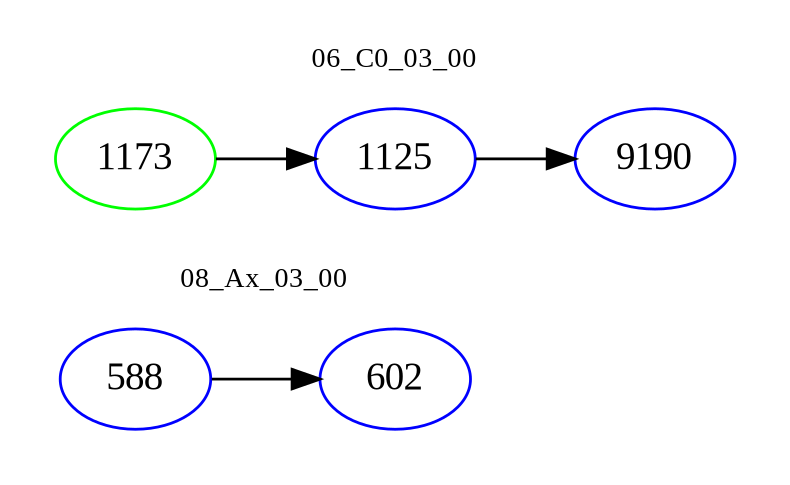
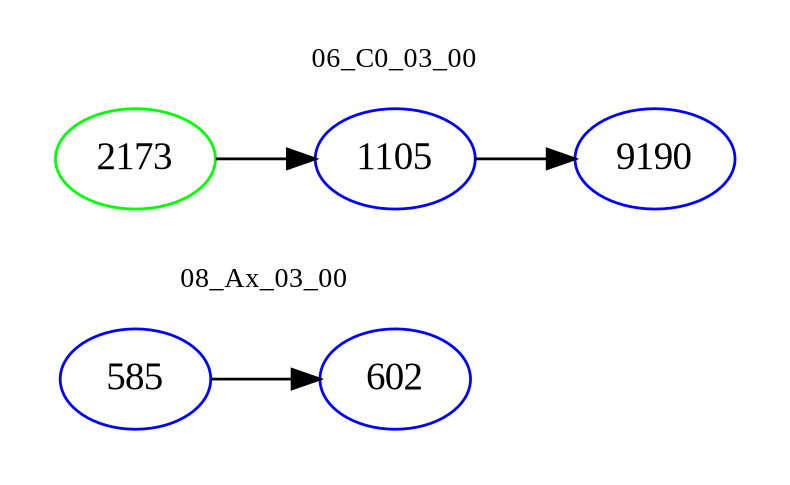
(135, 159) -> (135, 159)
(395, 159) -> (395, 159)
(135, 379) -> (135, 379)
